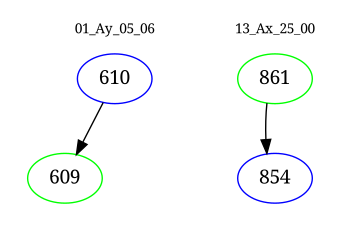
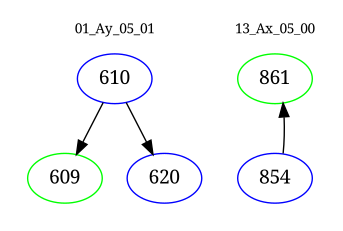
(115, 30) -> (115, 30)
(275, 30) -> (275, 30)
(266, 121) -> (284, 135)
none -> (164, 178)
